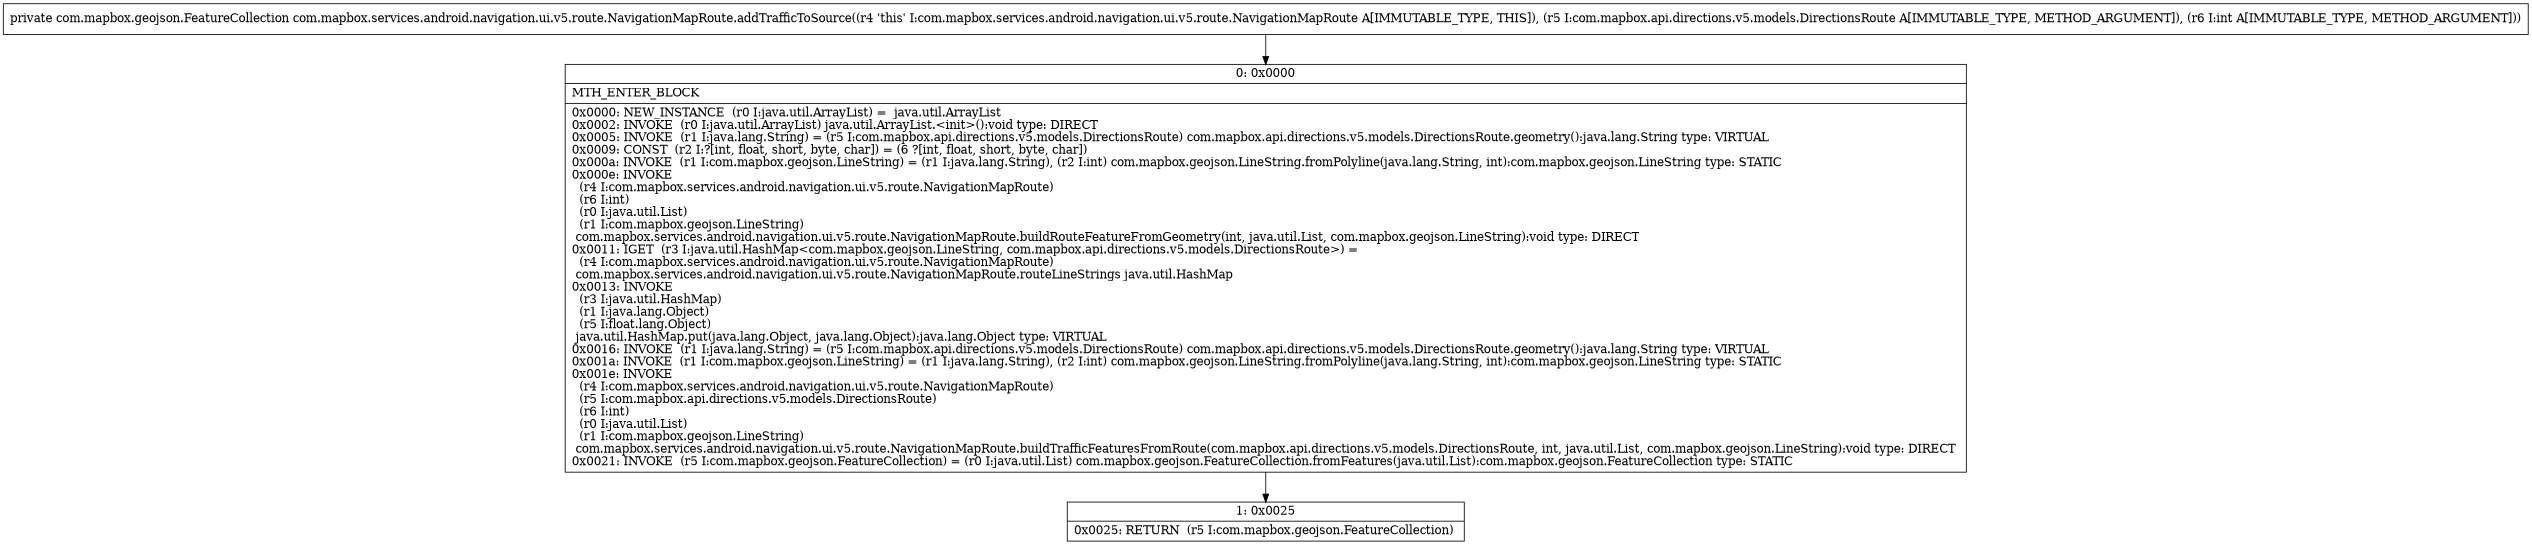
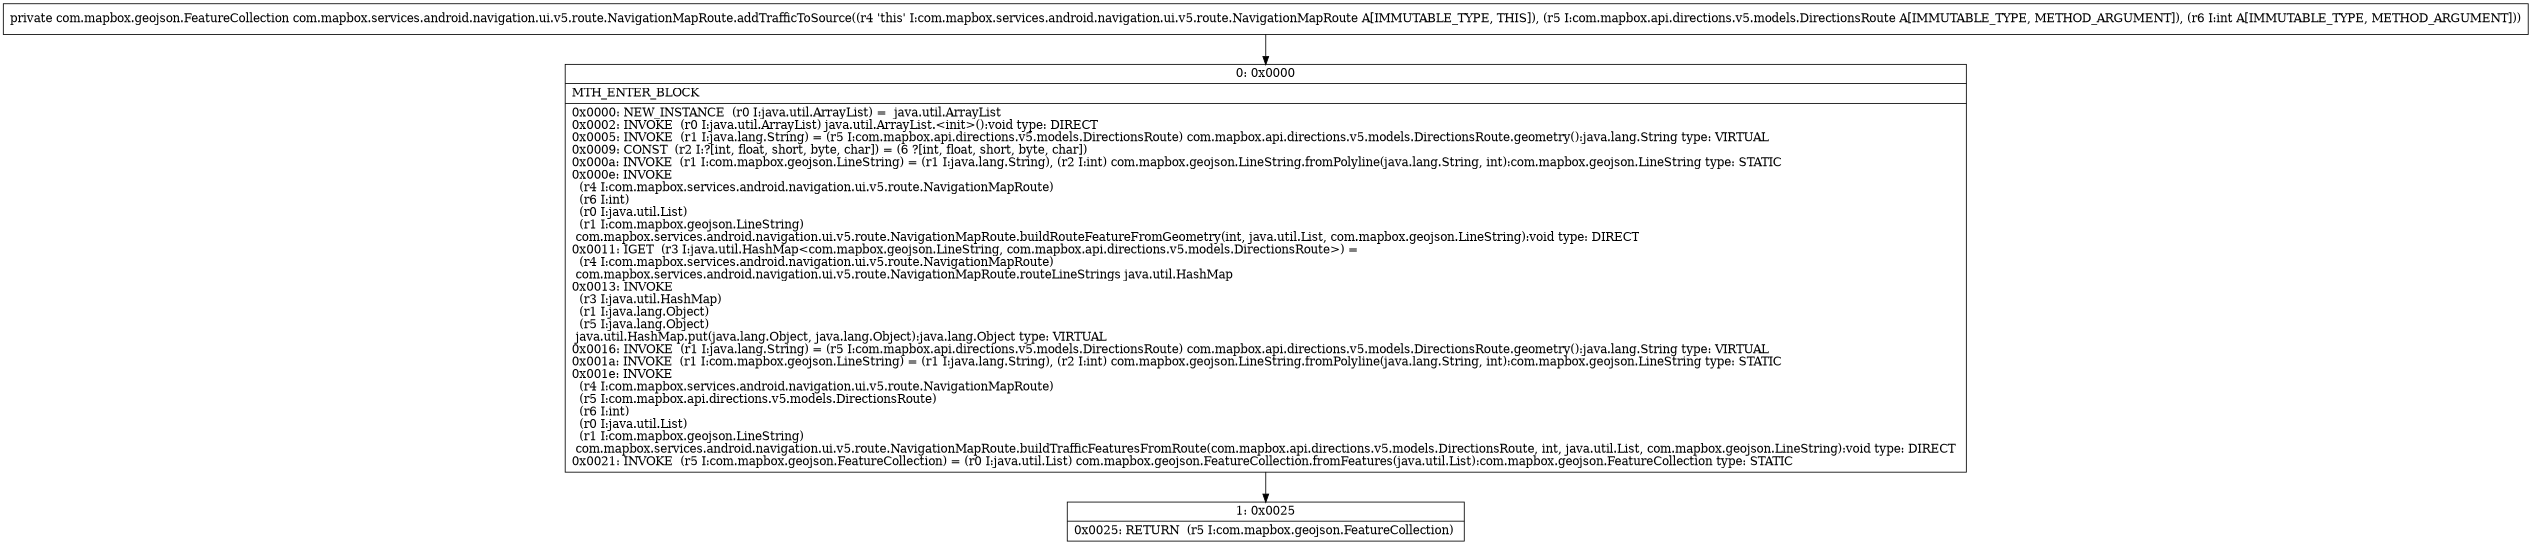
(642, 325) -> (641, 325)
